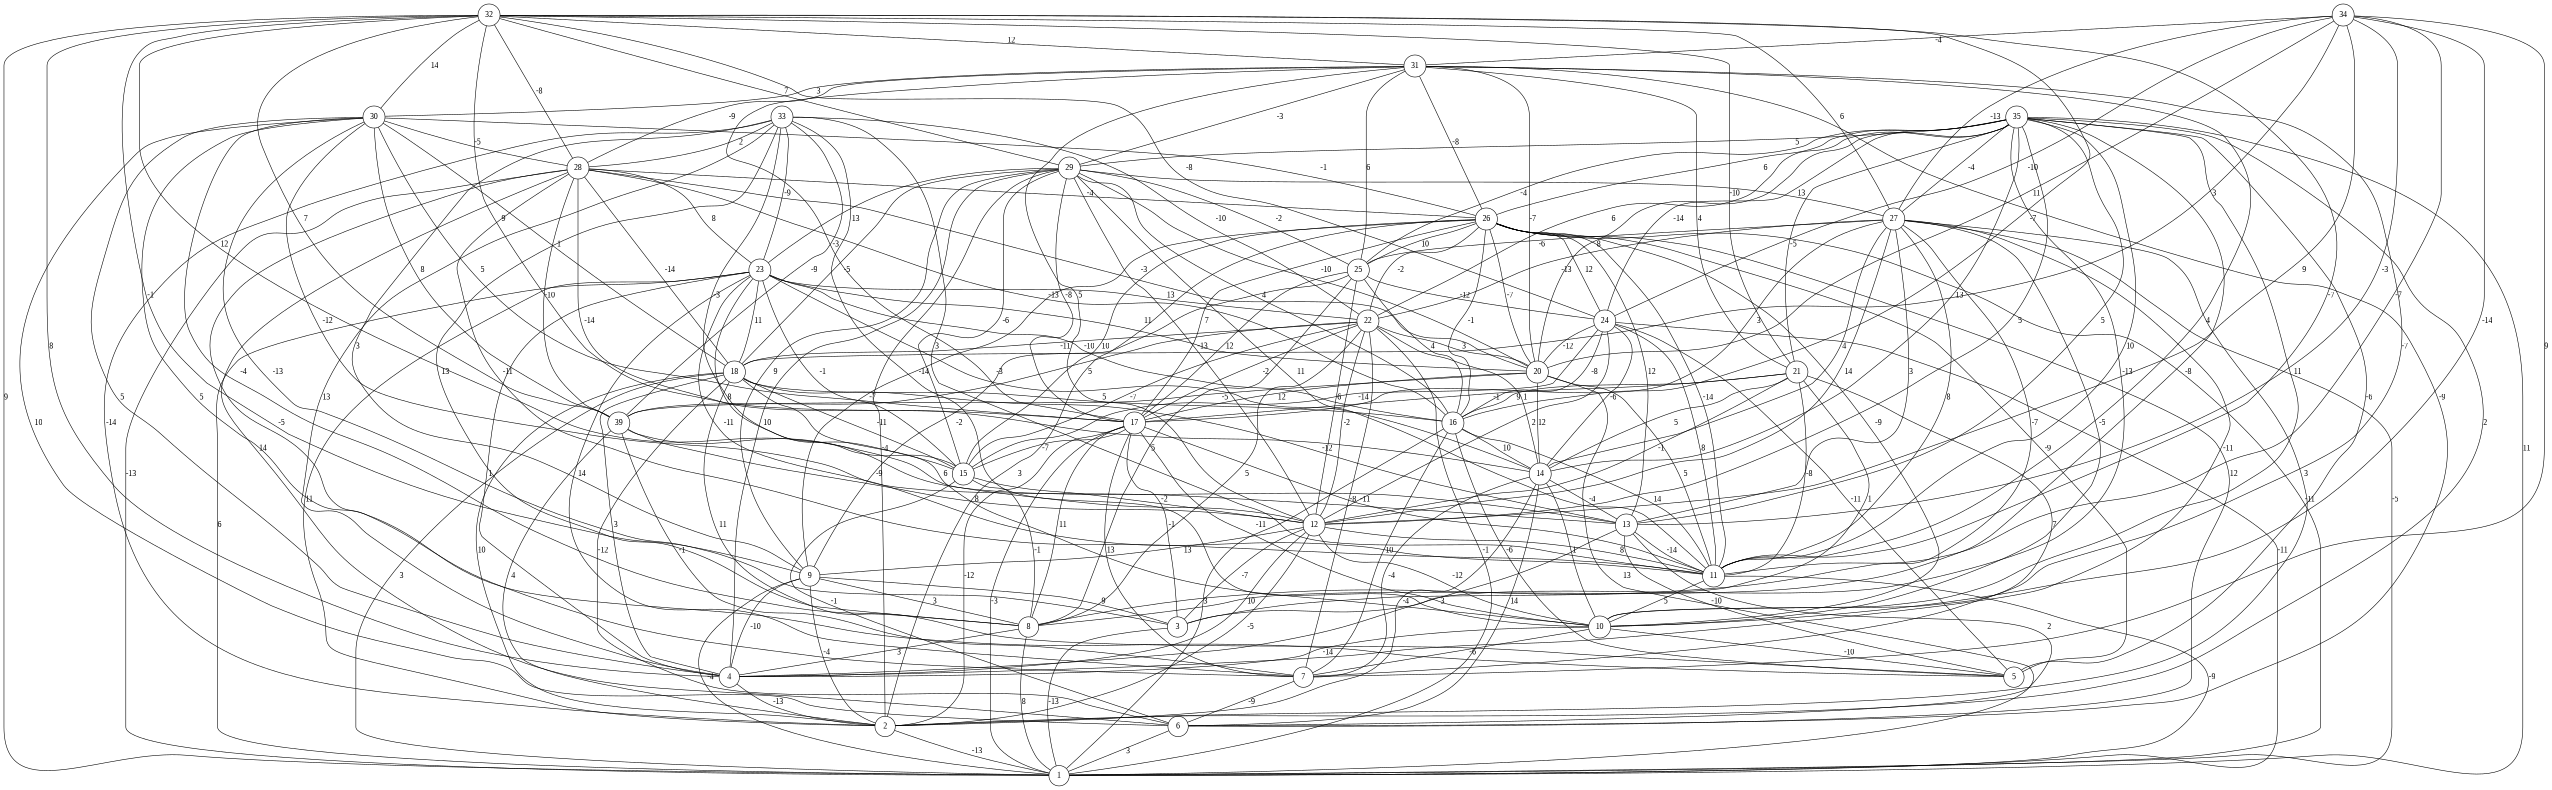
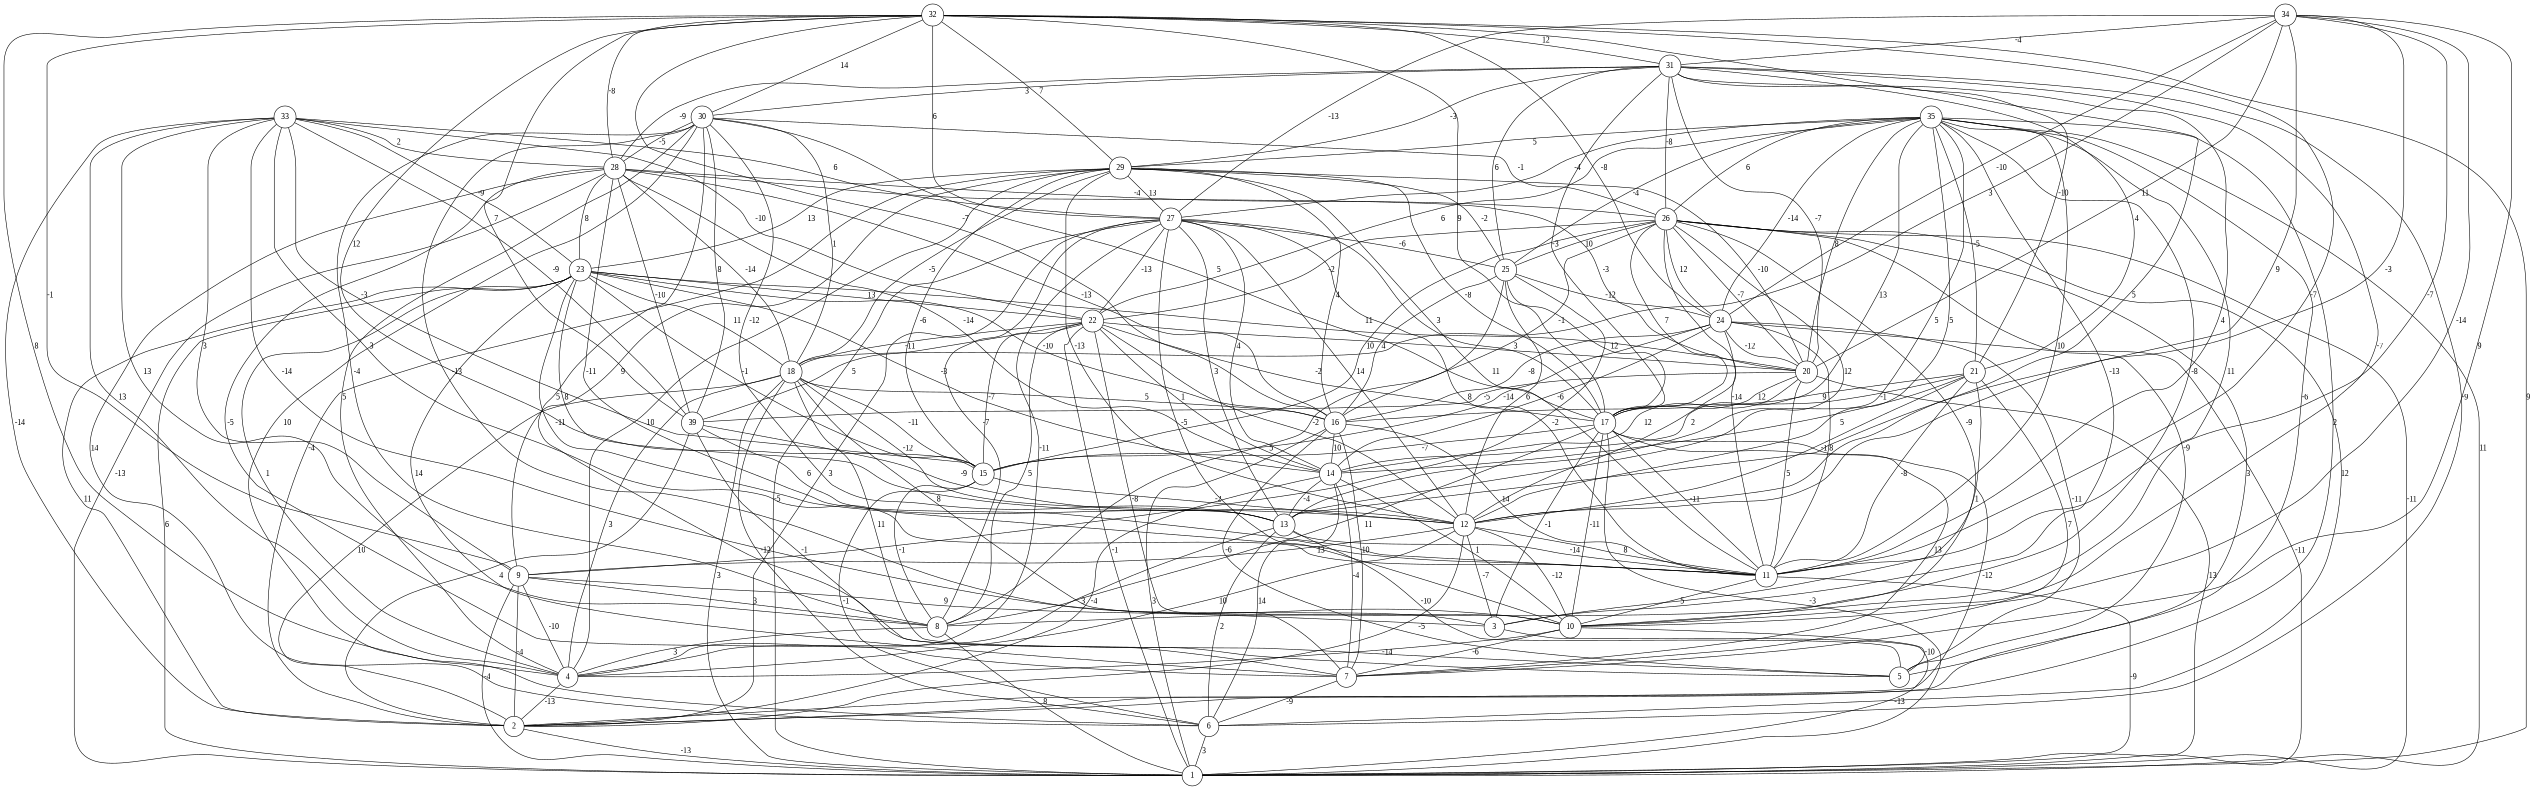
none -> (730, 157)
(1085, 287) -> none
